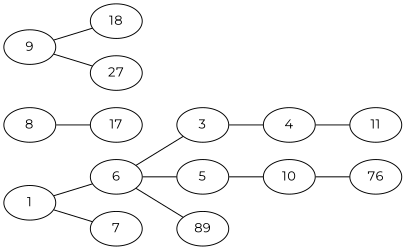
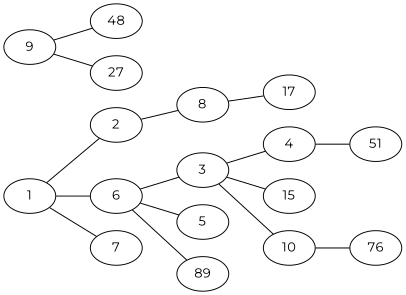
(116, 21) -> (116, 21)
none -> (116, 125)
(376, 125) -> (376, 144)
(246, 177) -> (246, 209)
none -> (289, 196)
